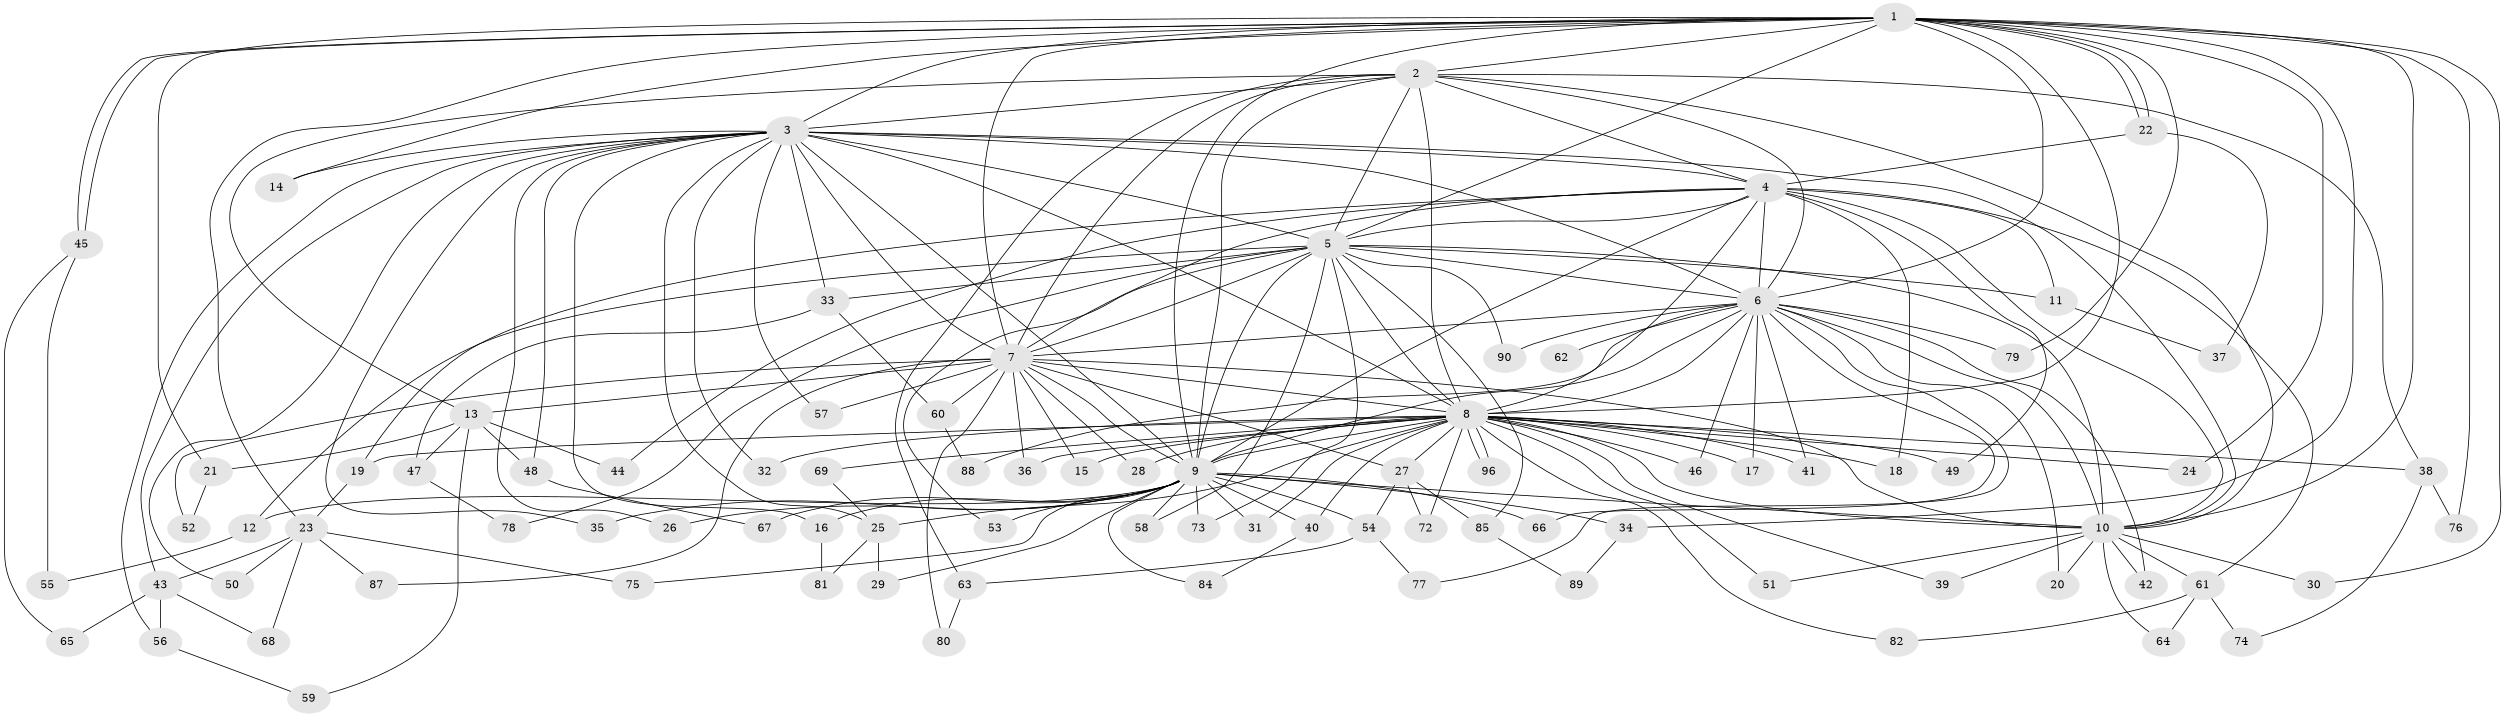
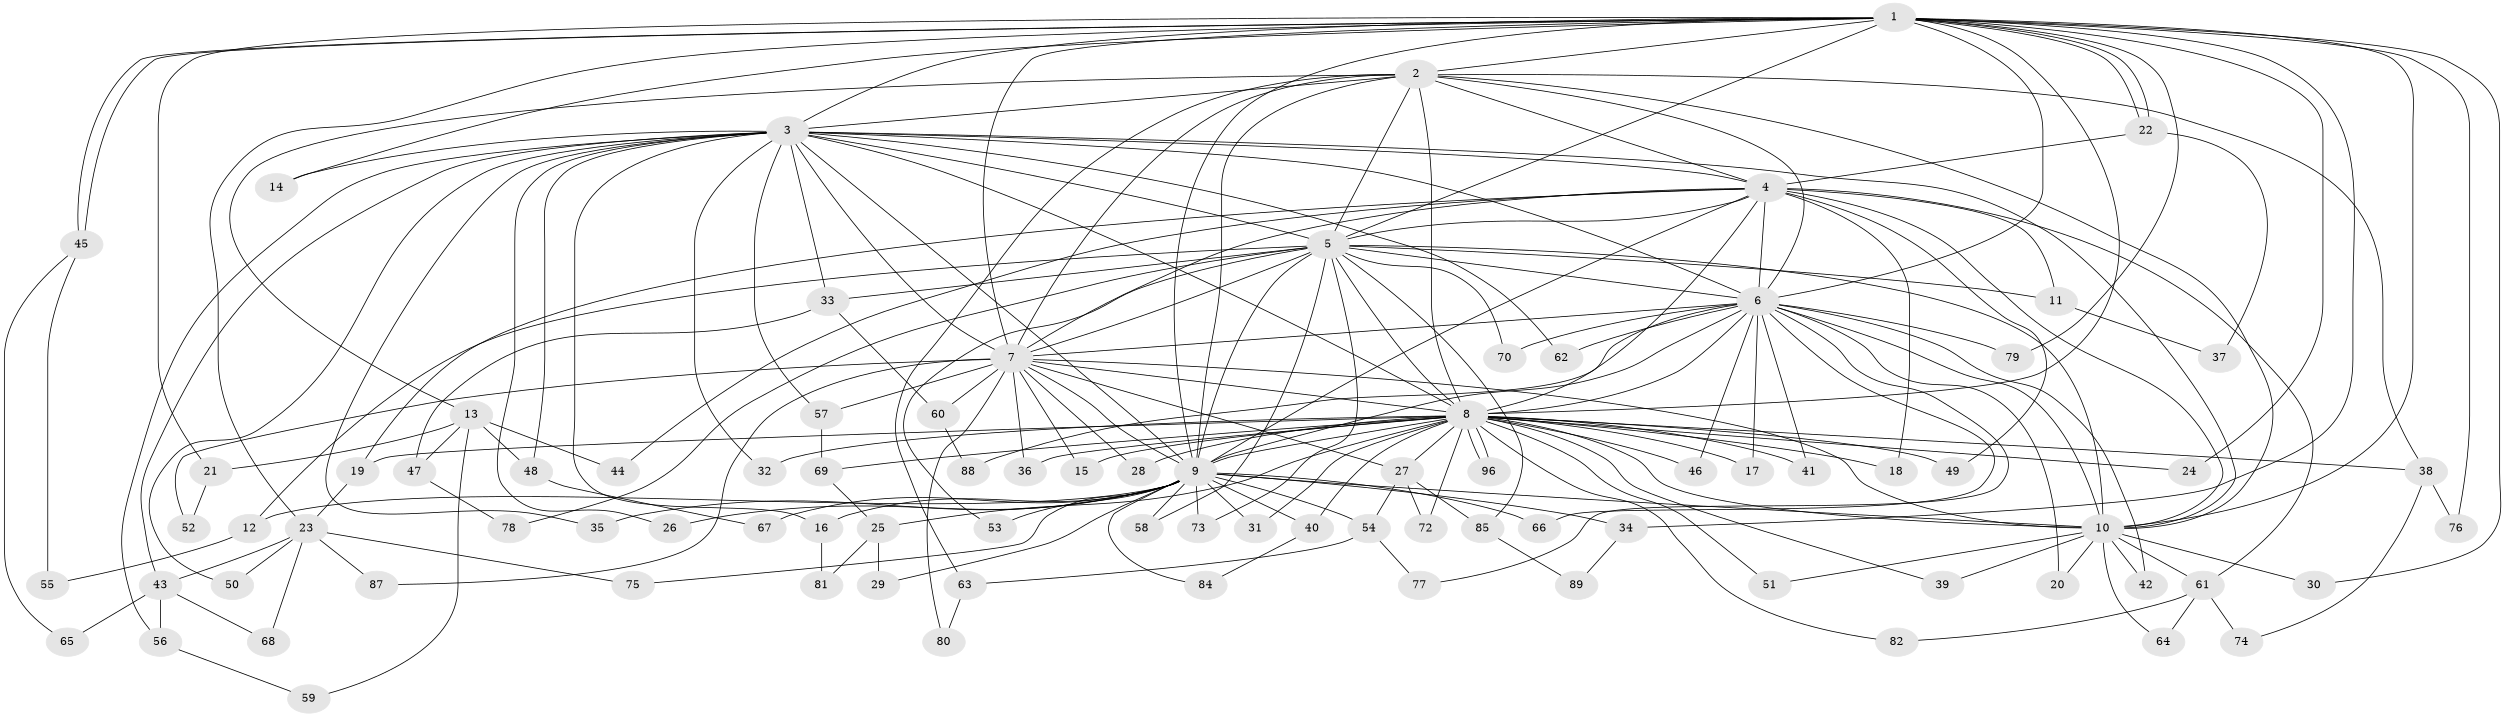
(1505, 358) -> (1505, 358)
(665, 365) -> (1199, 190)
(742, 387) -> none
none -> (822, 443)
